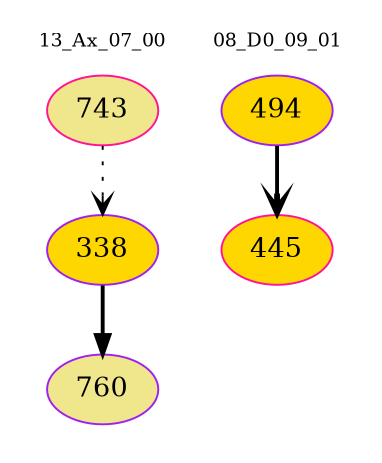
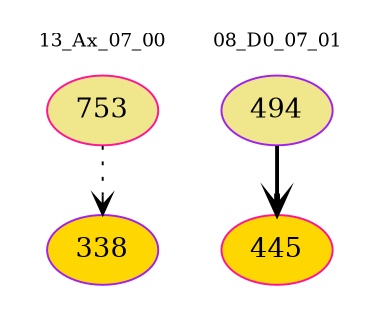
(278, 42) -> (278, 42)
(103, 110) -> (103, 110)
(277, 110) -> (277, 110)
(103, 389) -> none
